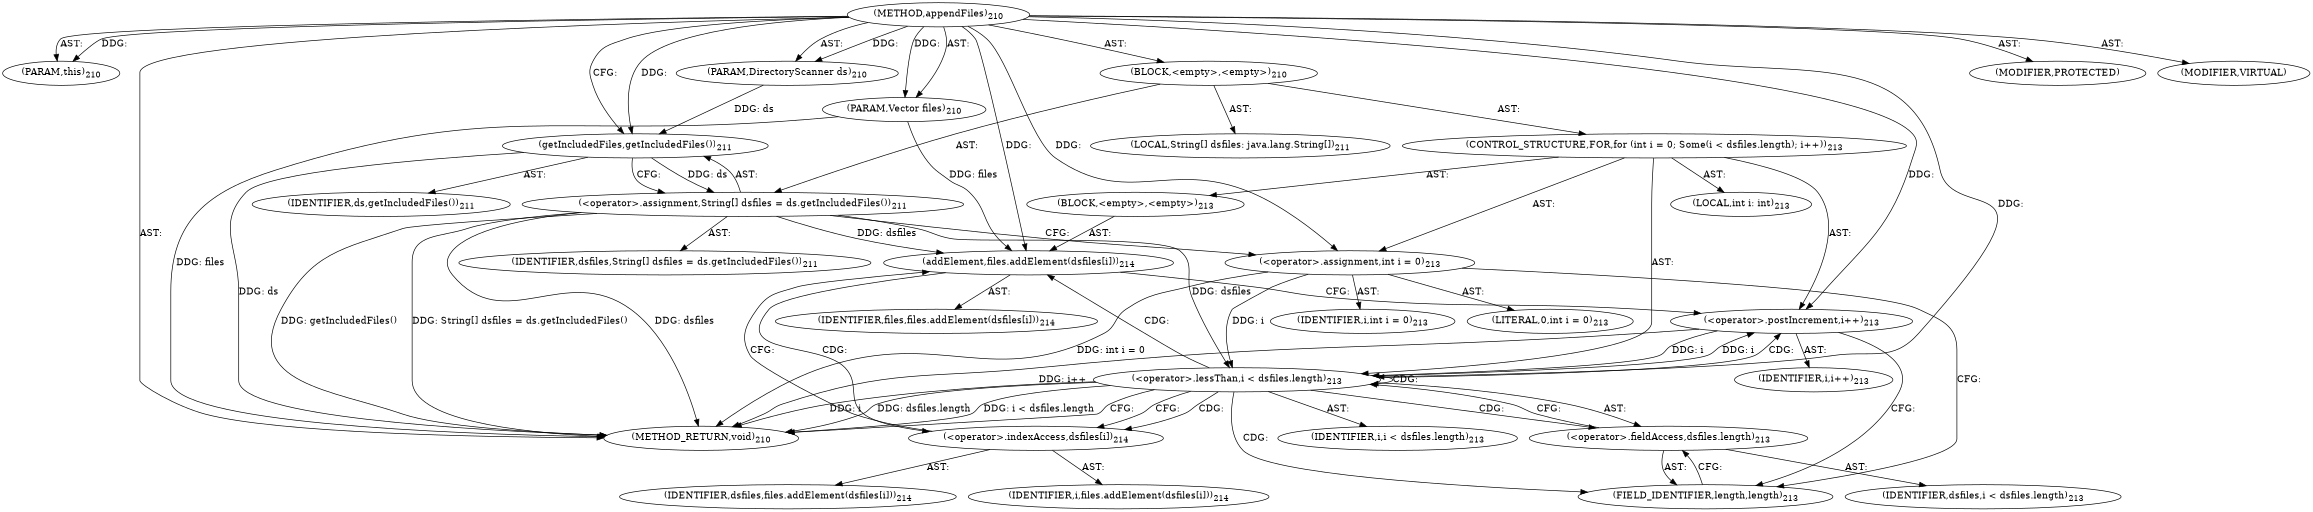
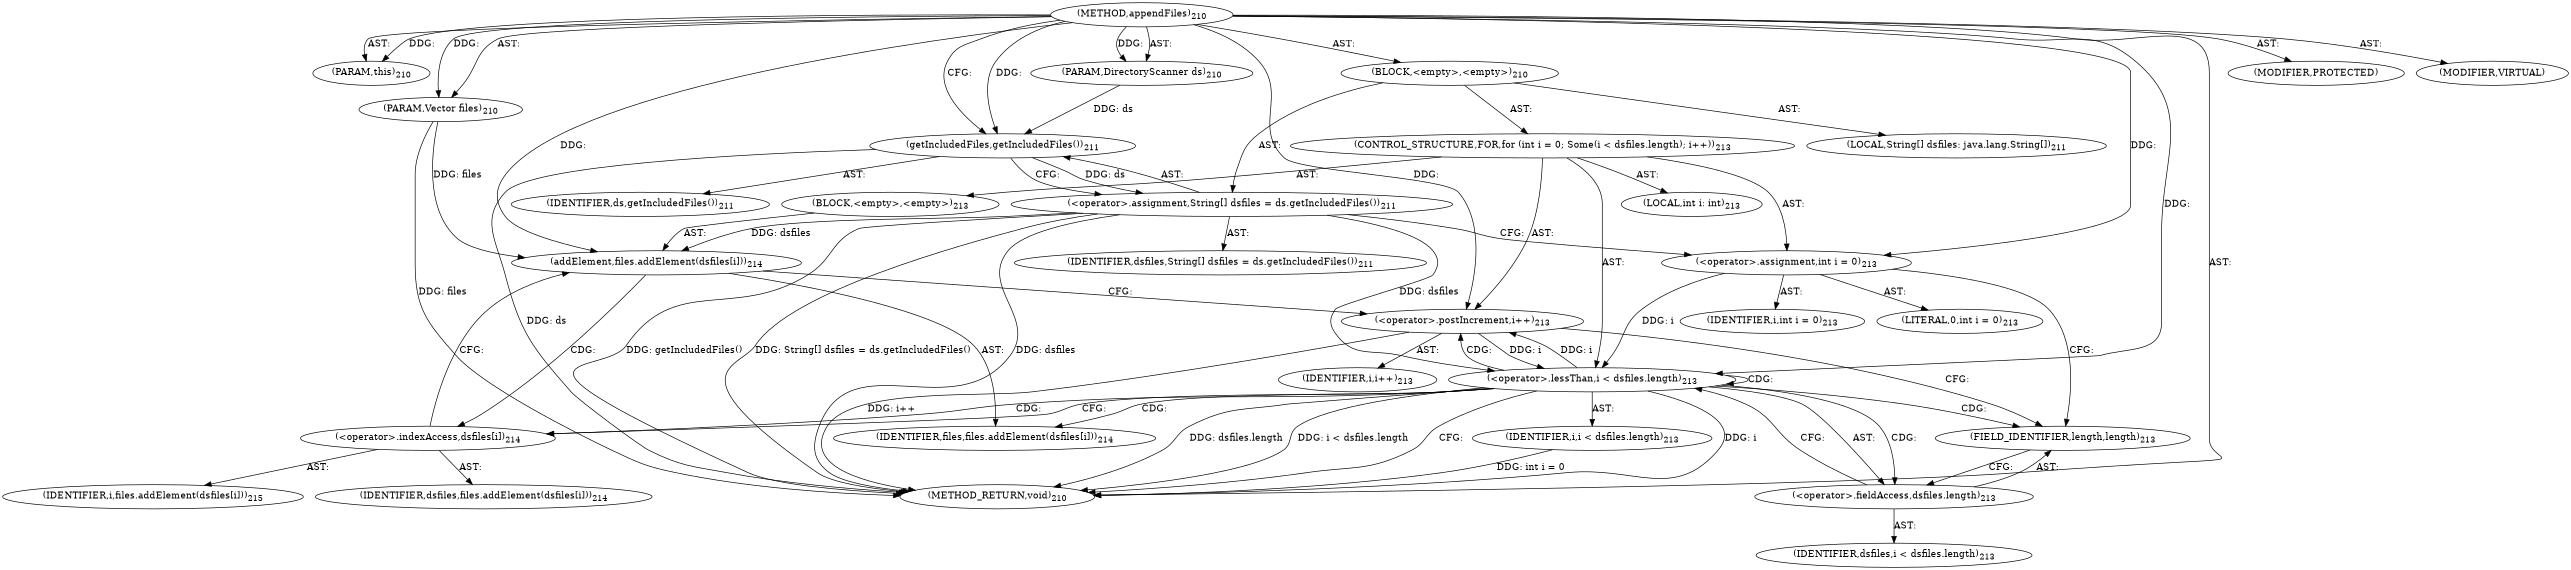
(1130, 325) -> (1276, 395)
(998, 359) -> (1340, 484)
(1221, 496) -> (255, 496)
